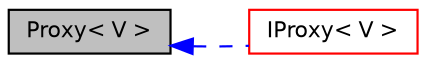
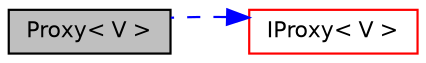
(221, 46) -> (199, 17)
